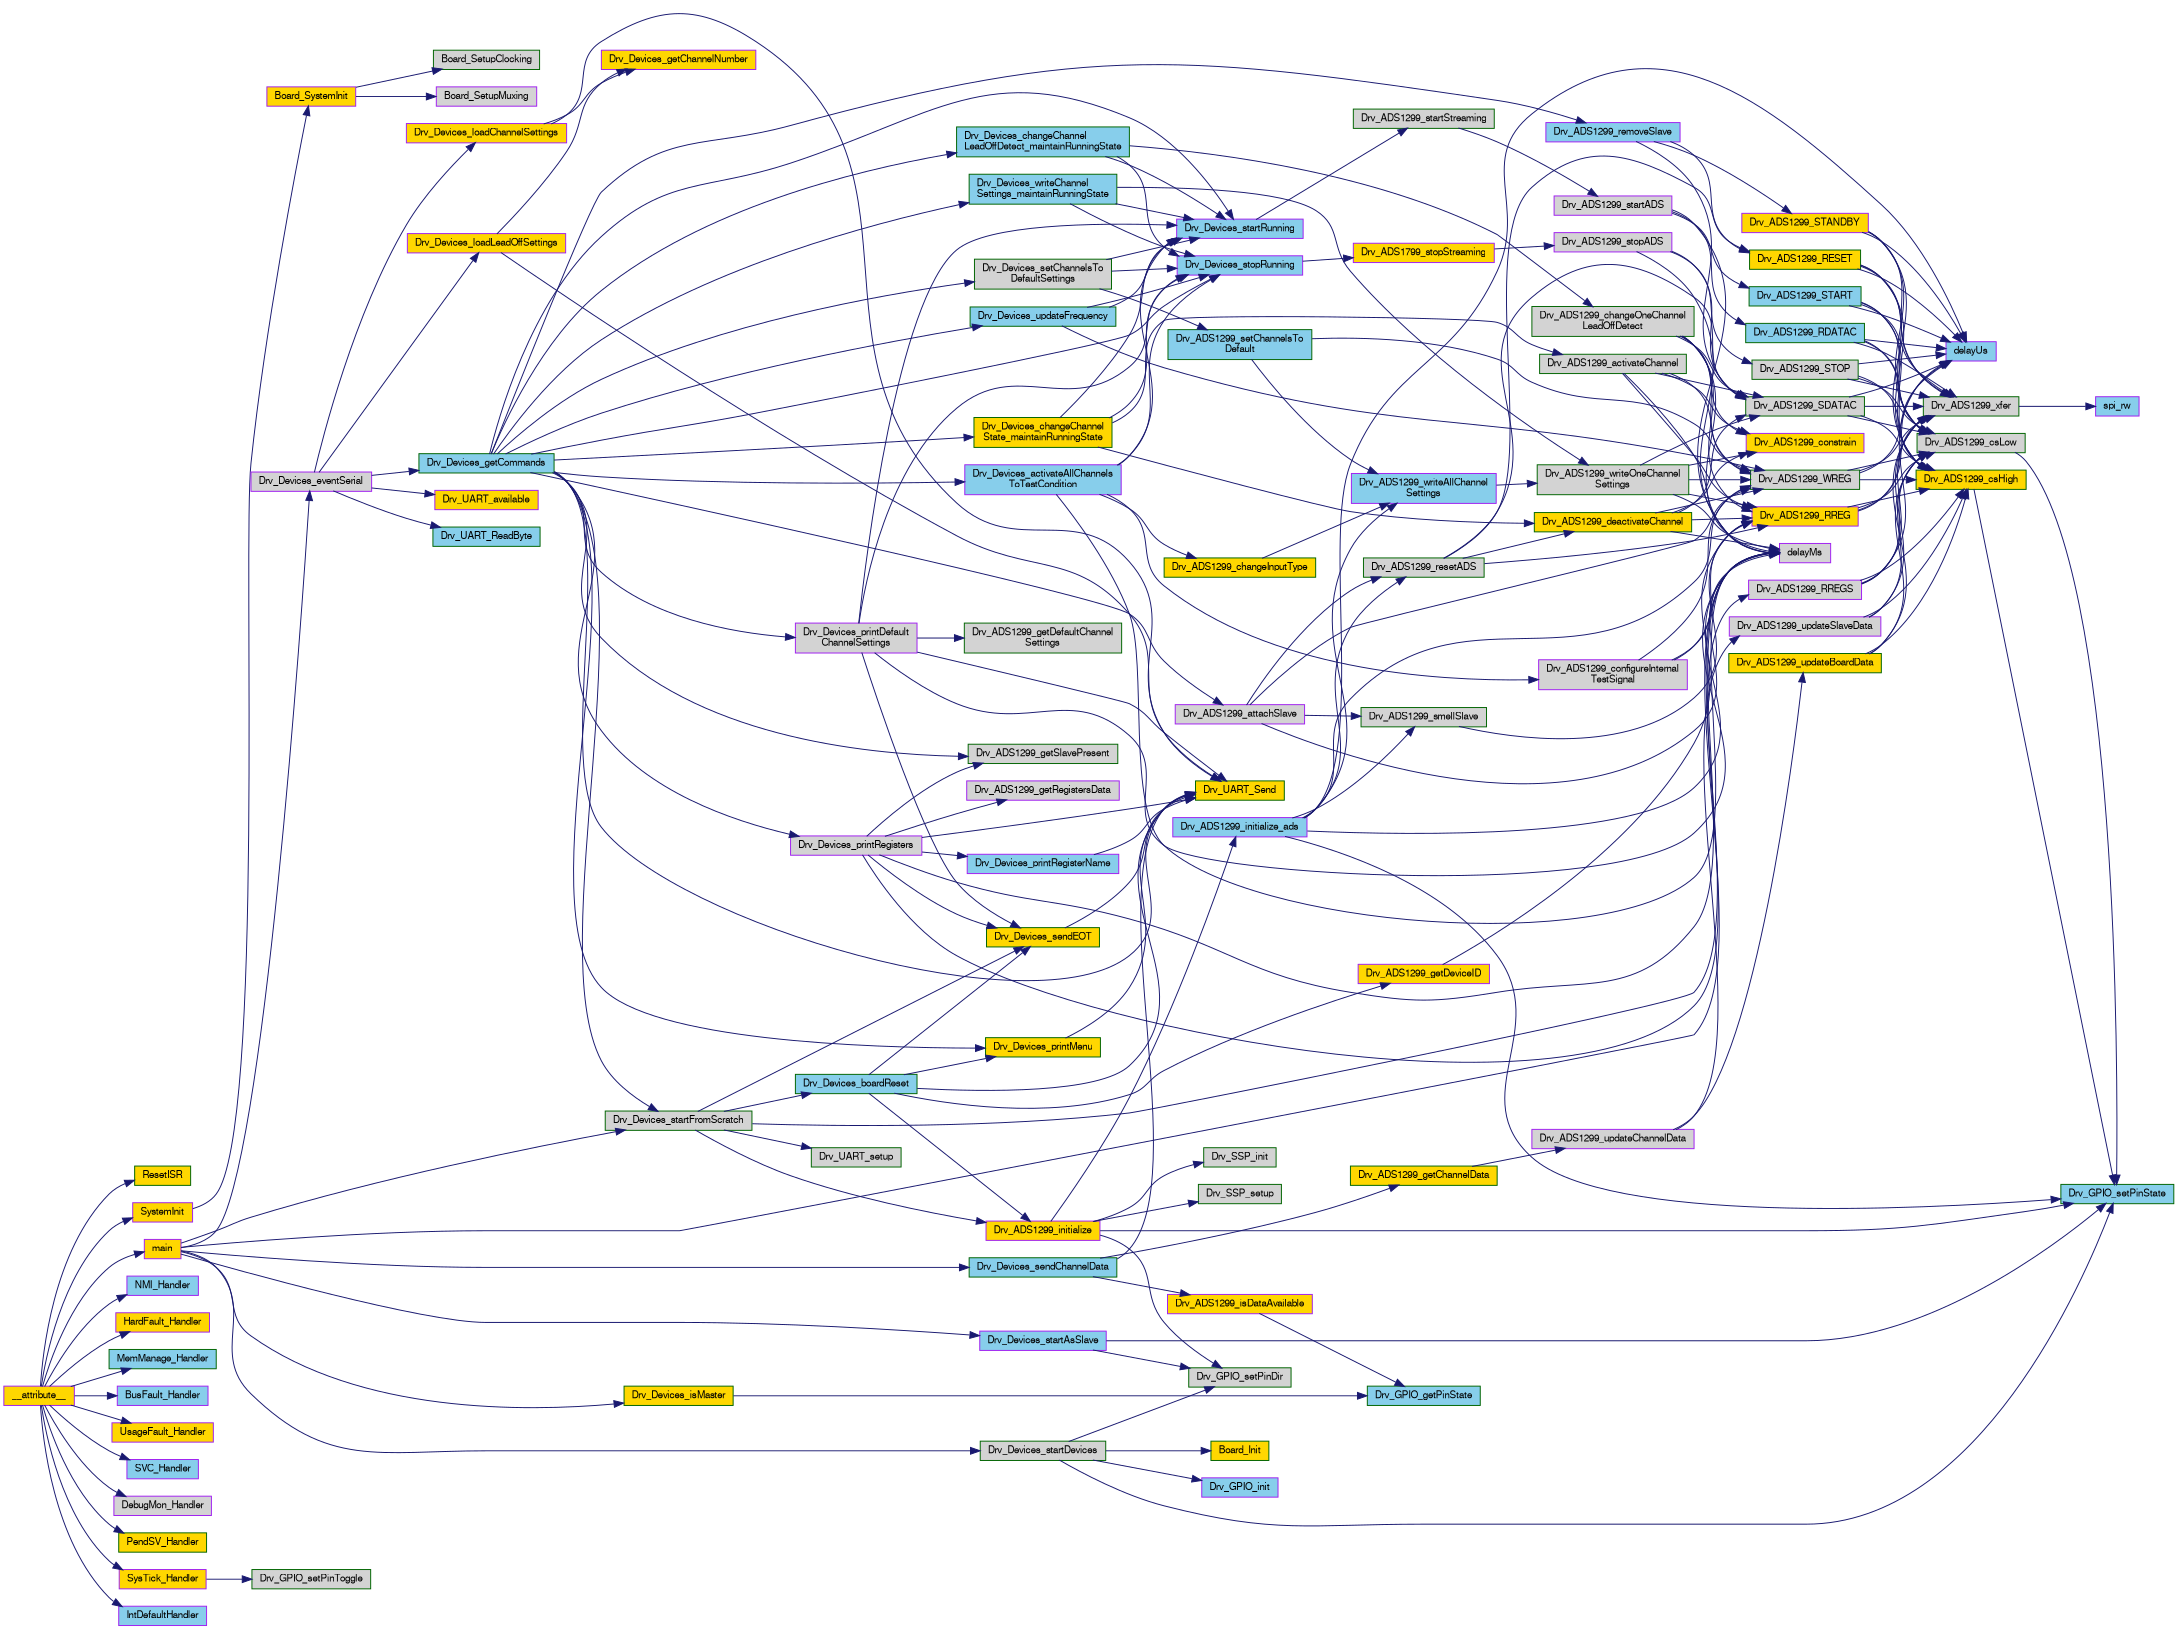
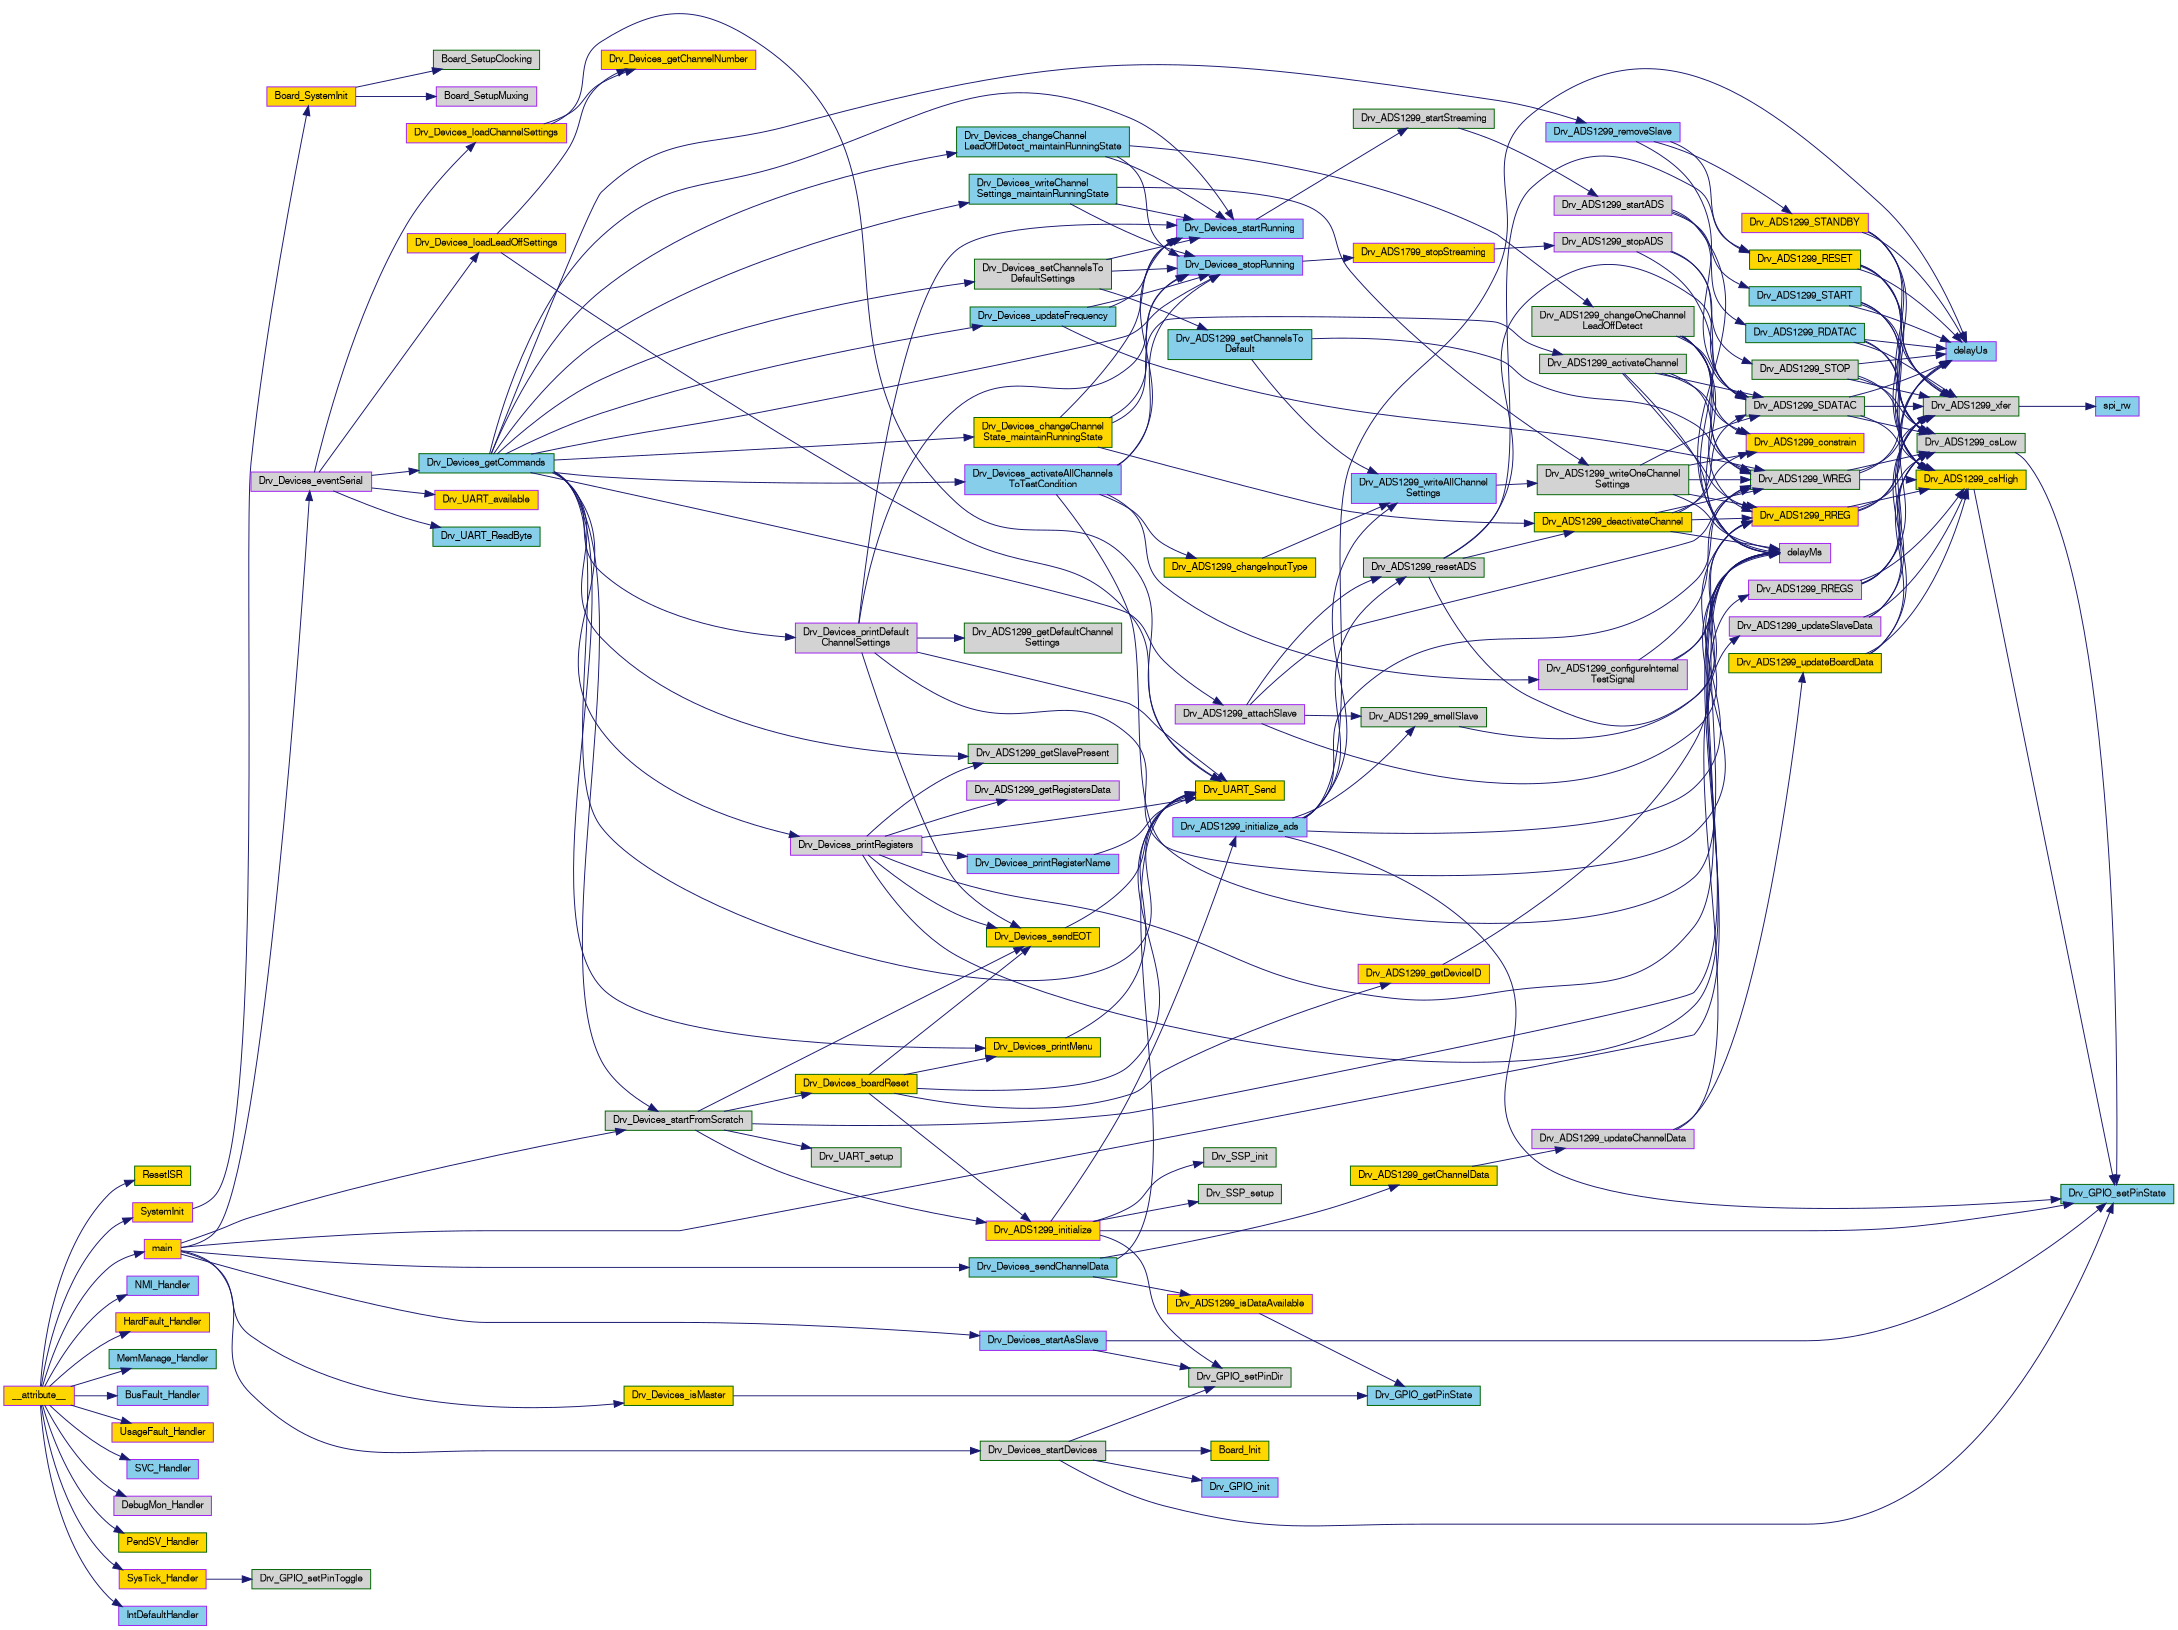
(1622, 550) -> (1611, 725)
(856, 1084) -> (856, 1084)
